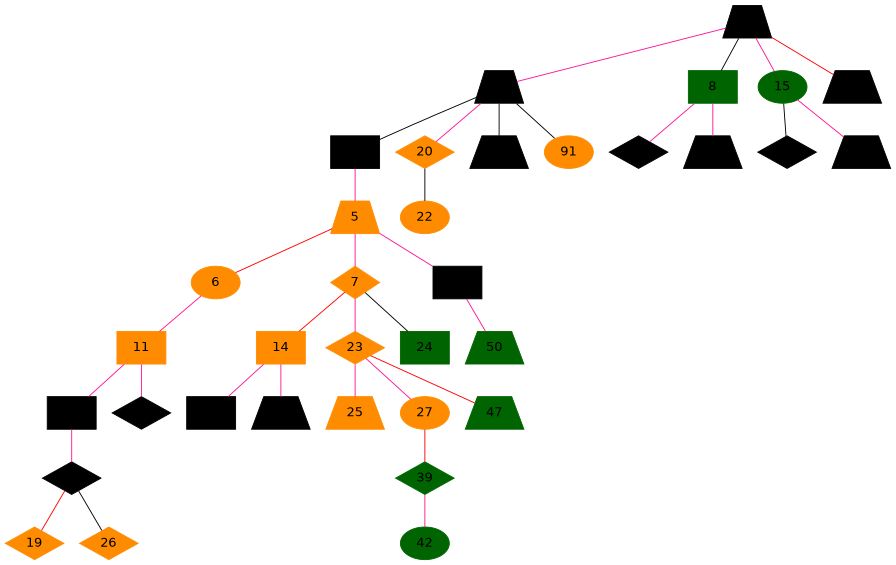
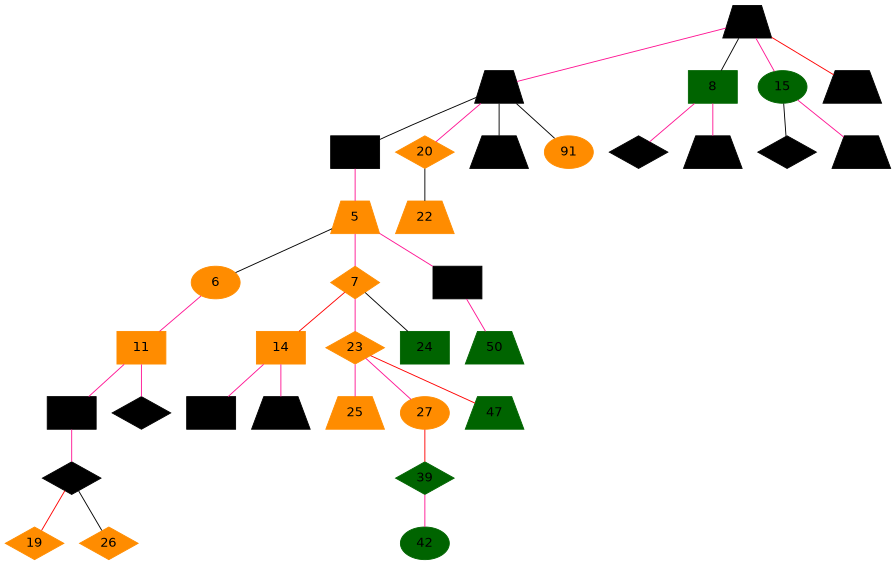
(425, 217) -> (425, 217)
(284, 251) -> (284, 251)
